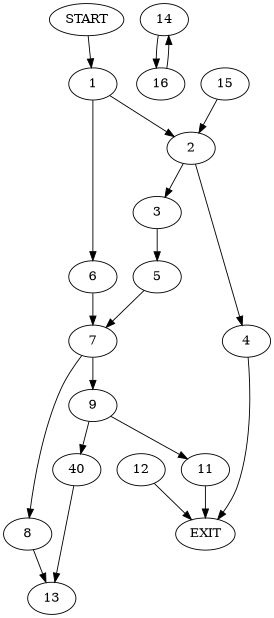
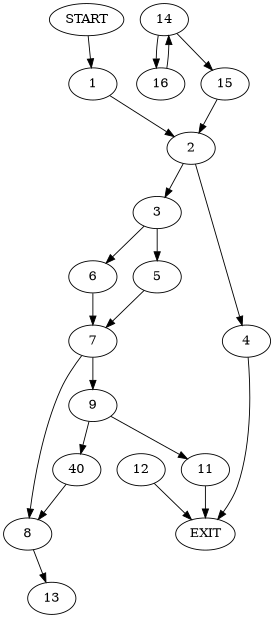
none -> (192, 49)
(93, 176) -> (128, 241)
(65, 530) -> (55, 498)
